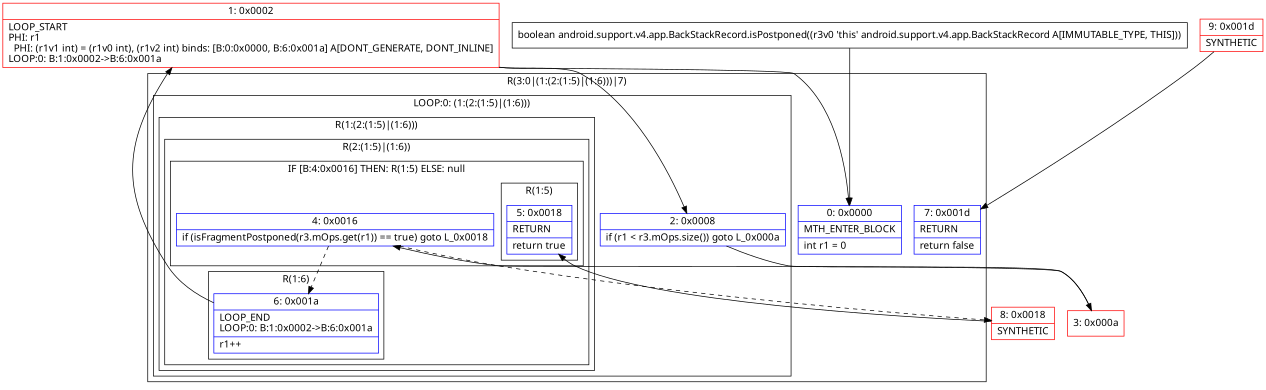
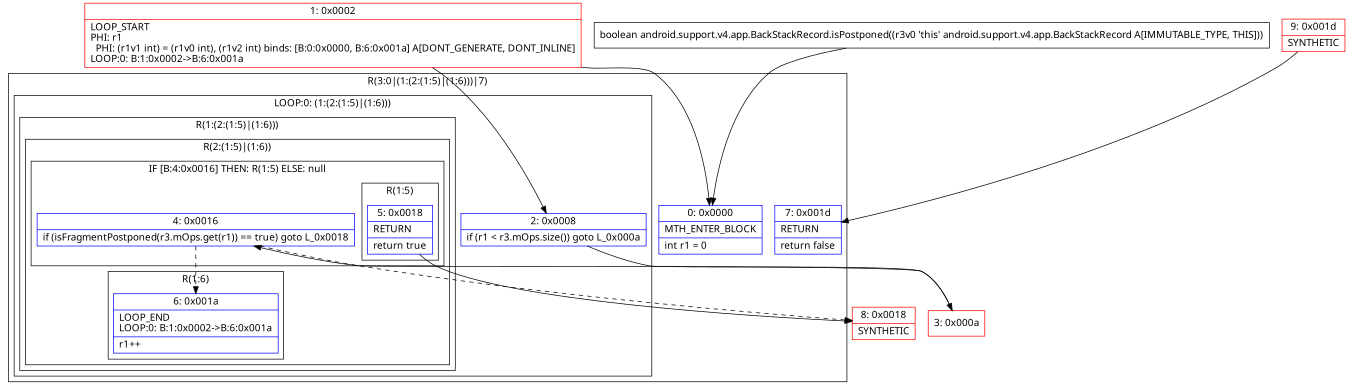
(137, 199) -> none
(775, 305) -> (628, 304)
